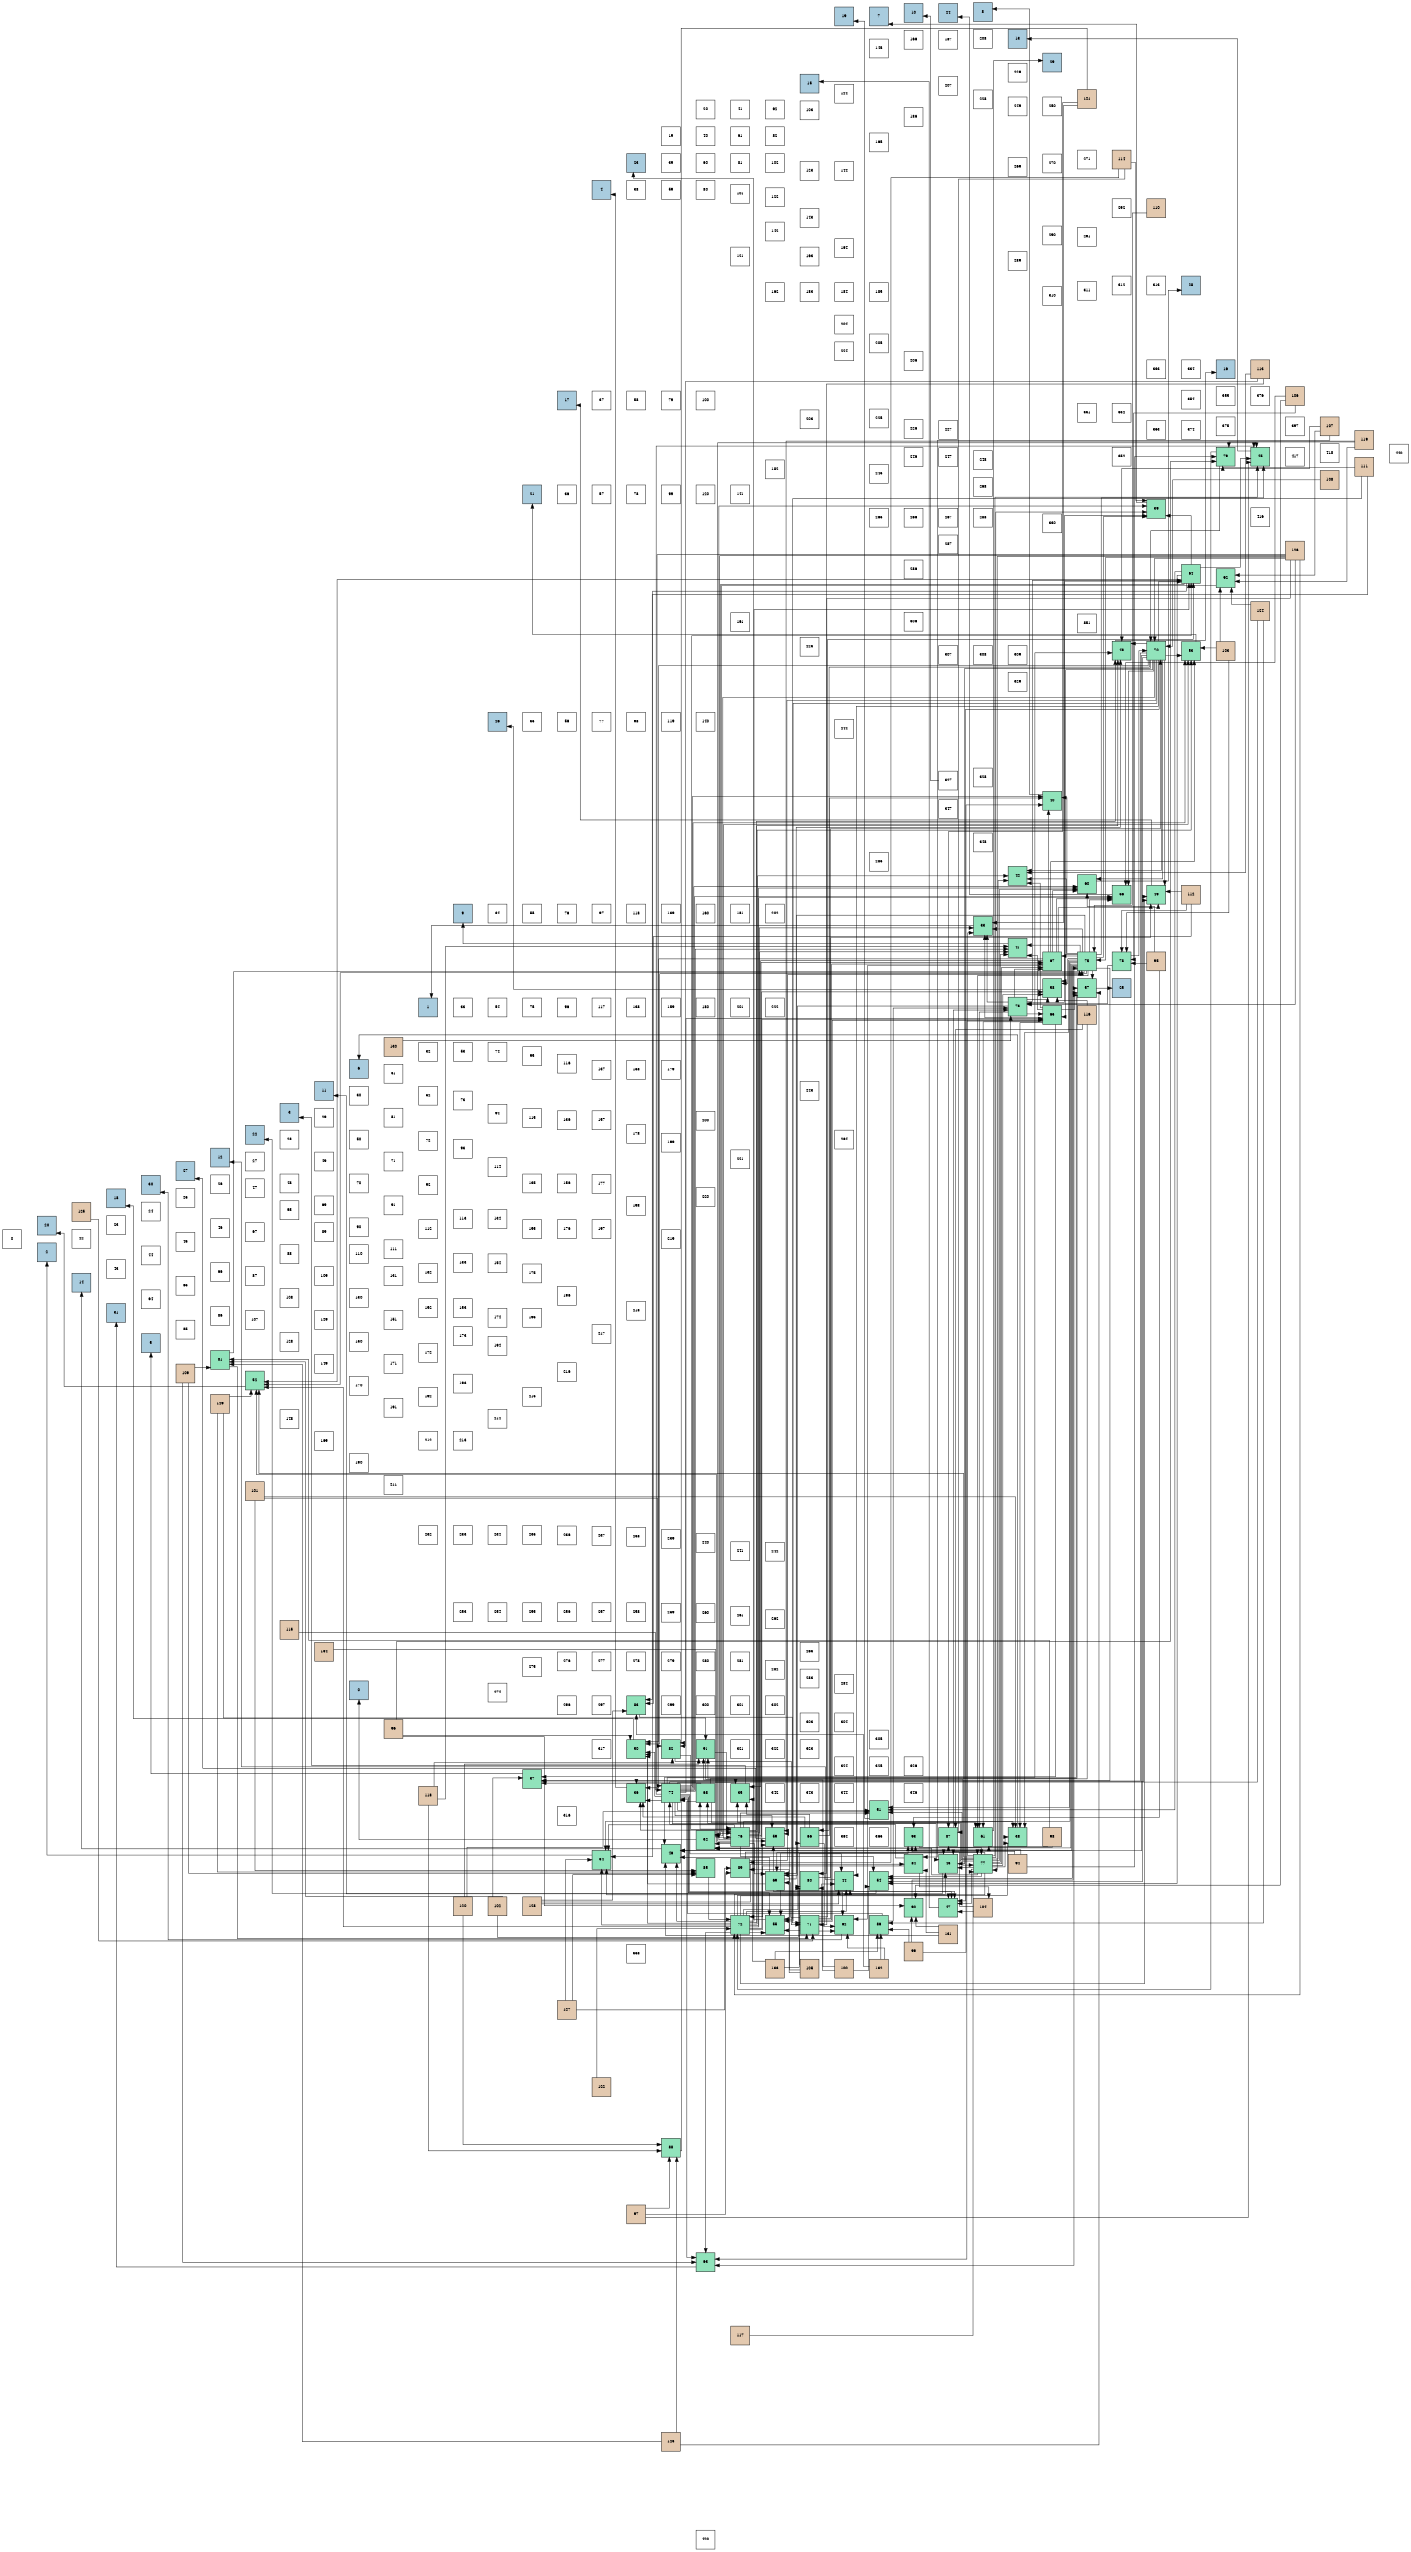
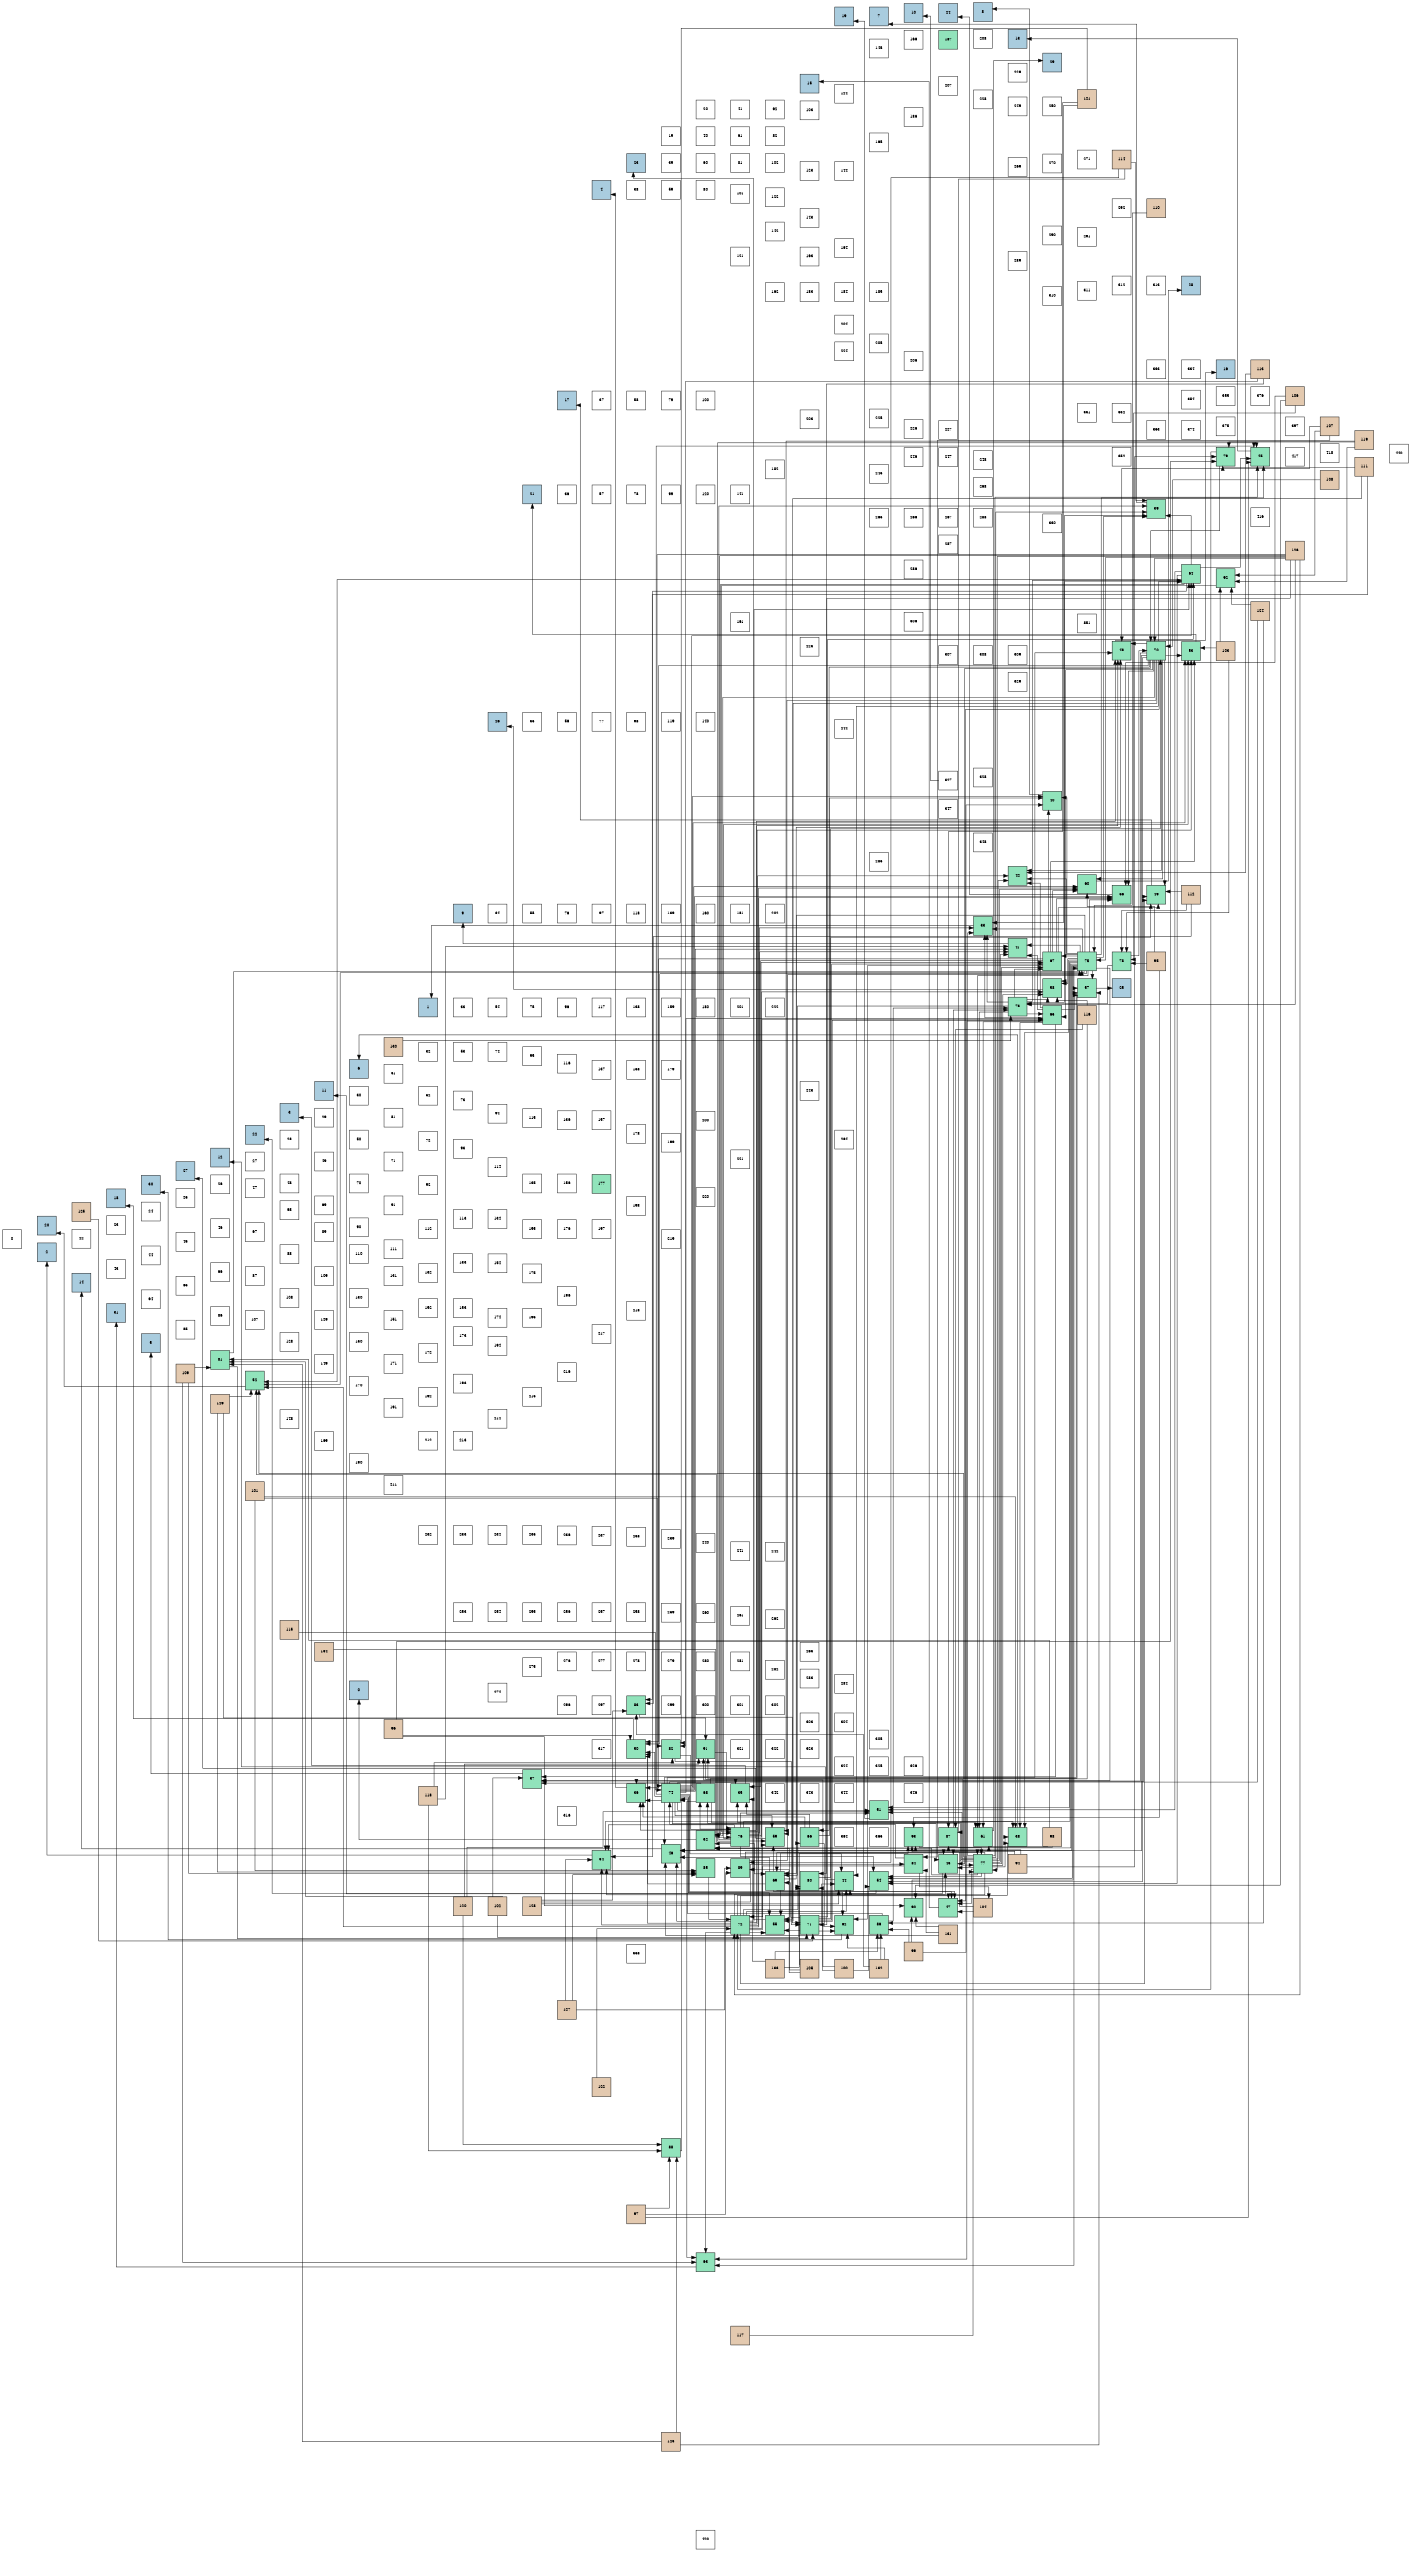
(948, 40) -> (948, 40)
(601, 1184) -> (601, 1184)
